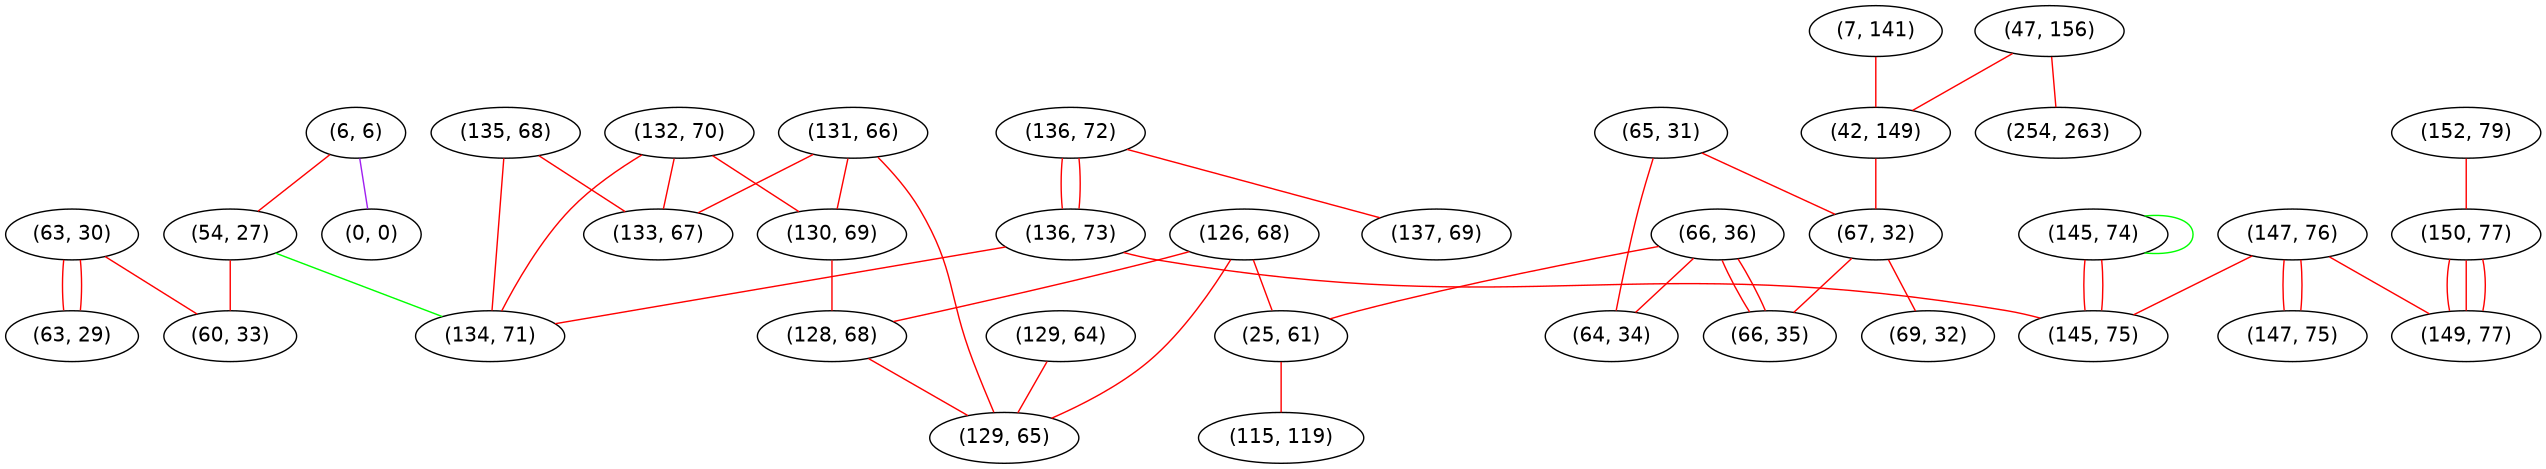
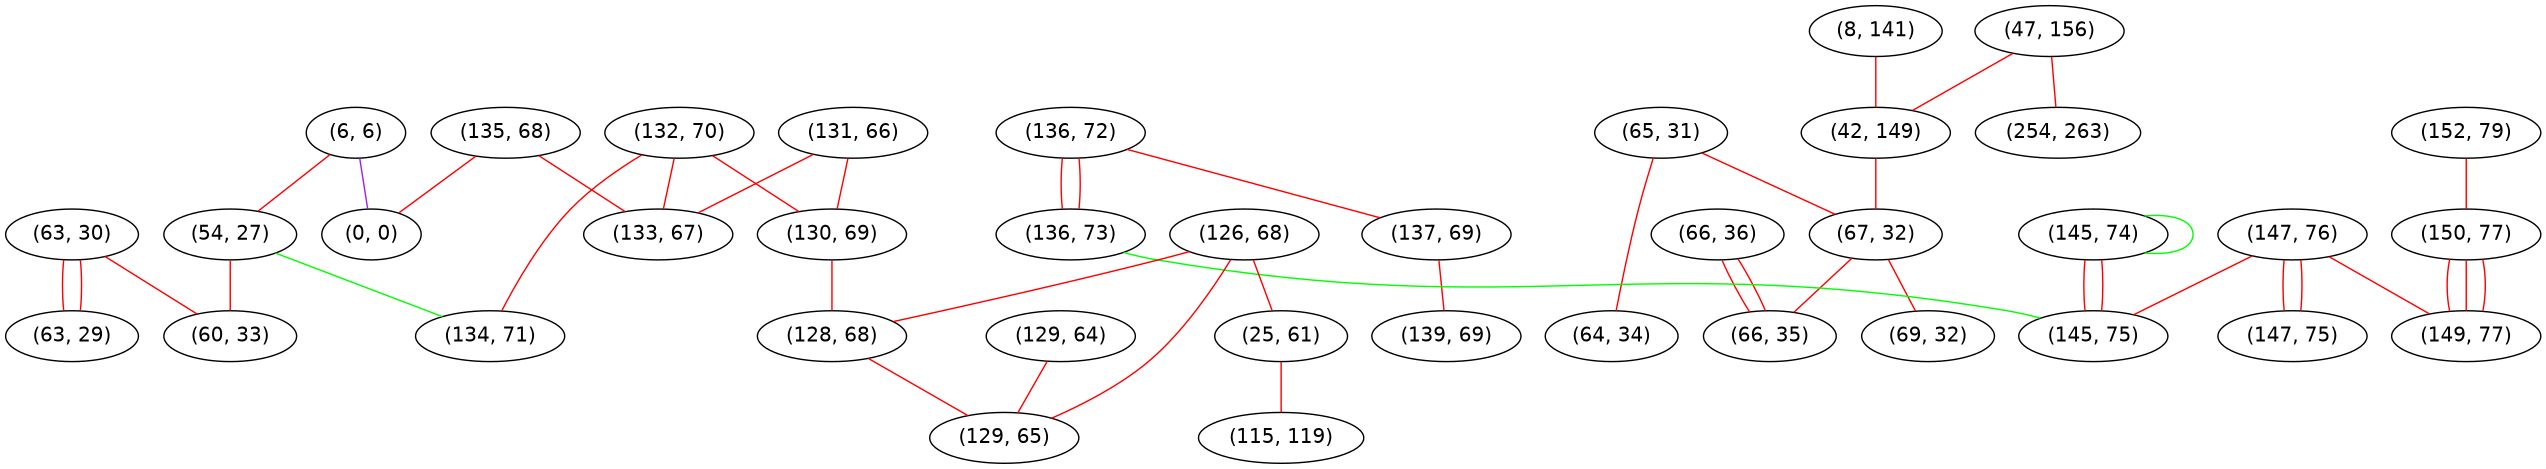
(1876, 31) -> (1876, 31)
(498, 234) -> (437, 185)
(949, 278) -> none
(1502, 278) -> none
(780, 285) -> none
(1582, 285) -> (1582, 285)
(1656, 293) -> none
none -> (1446, 336)
